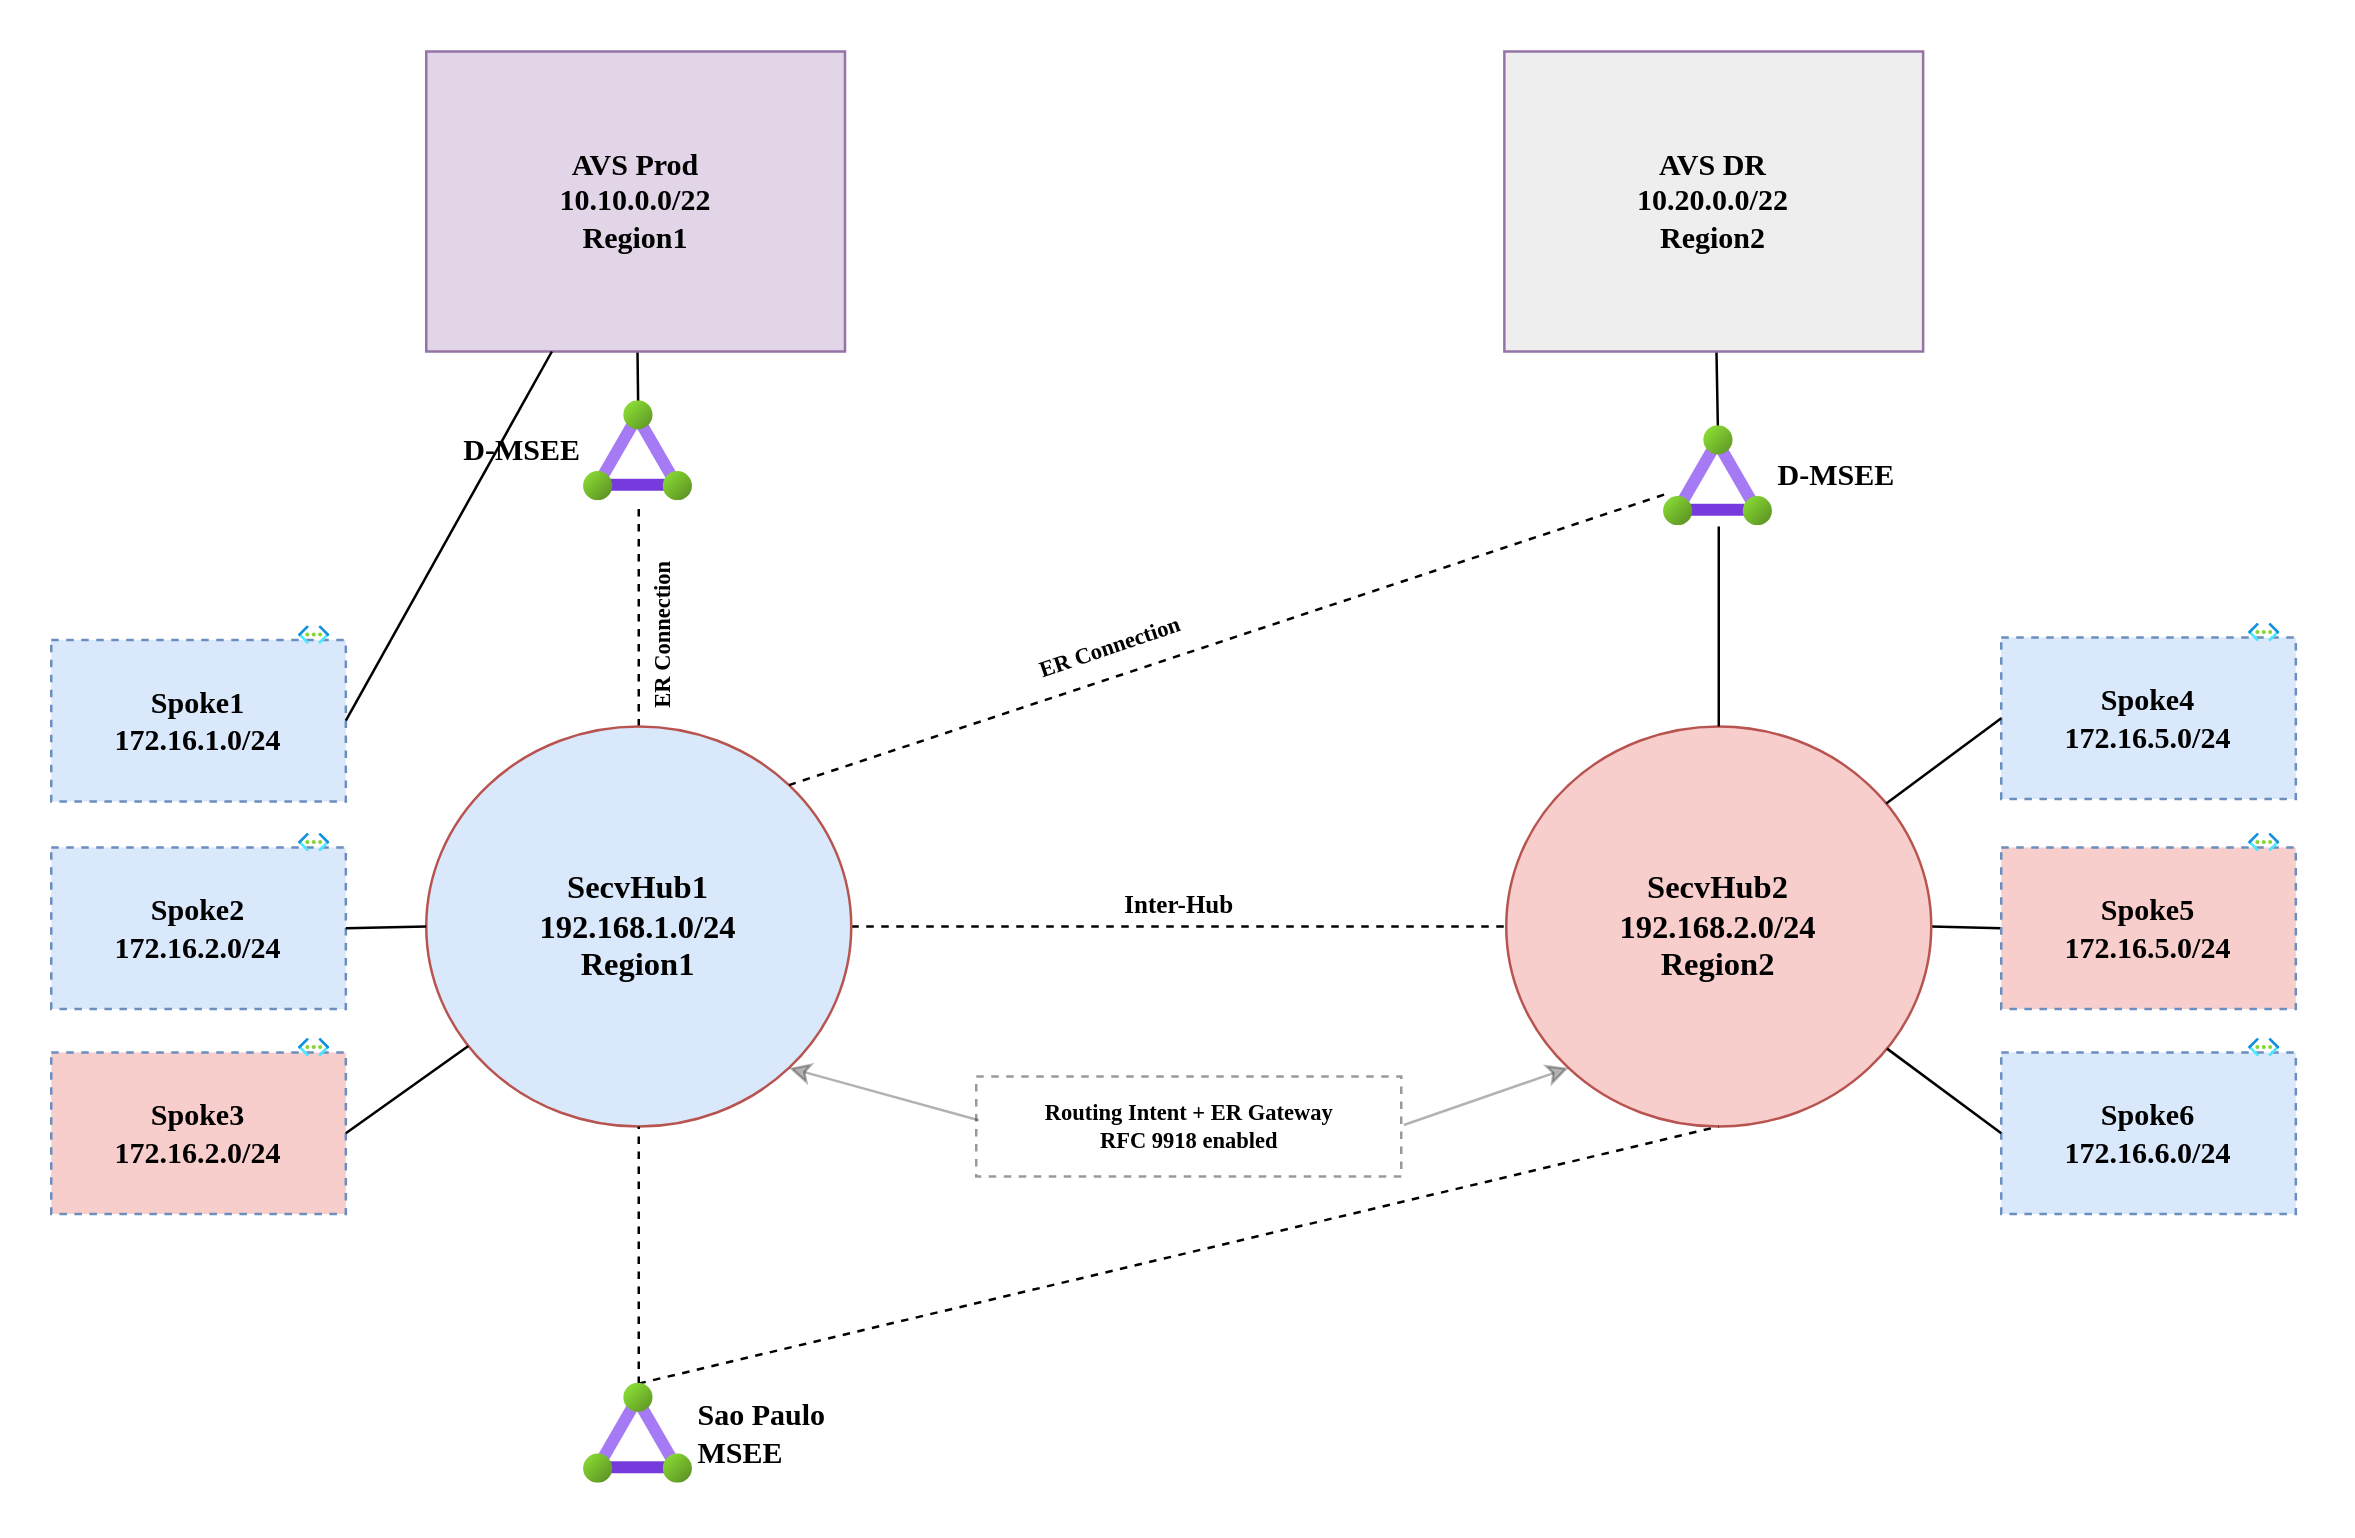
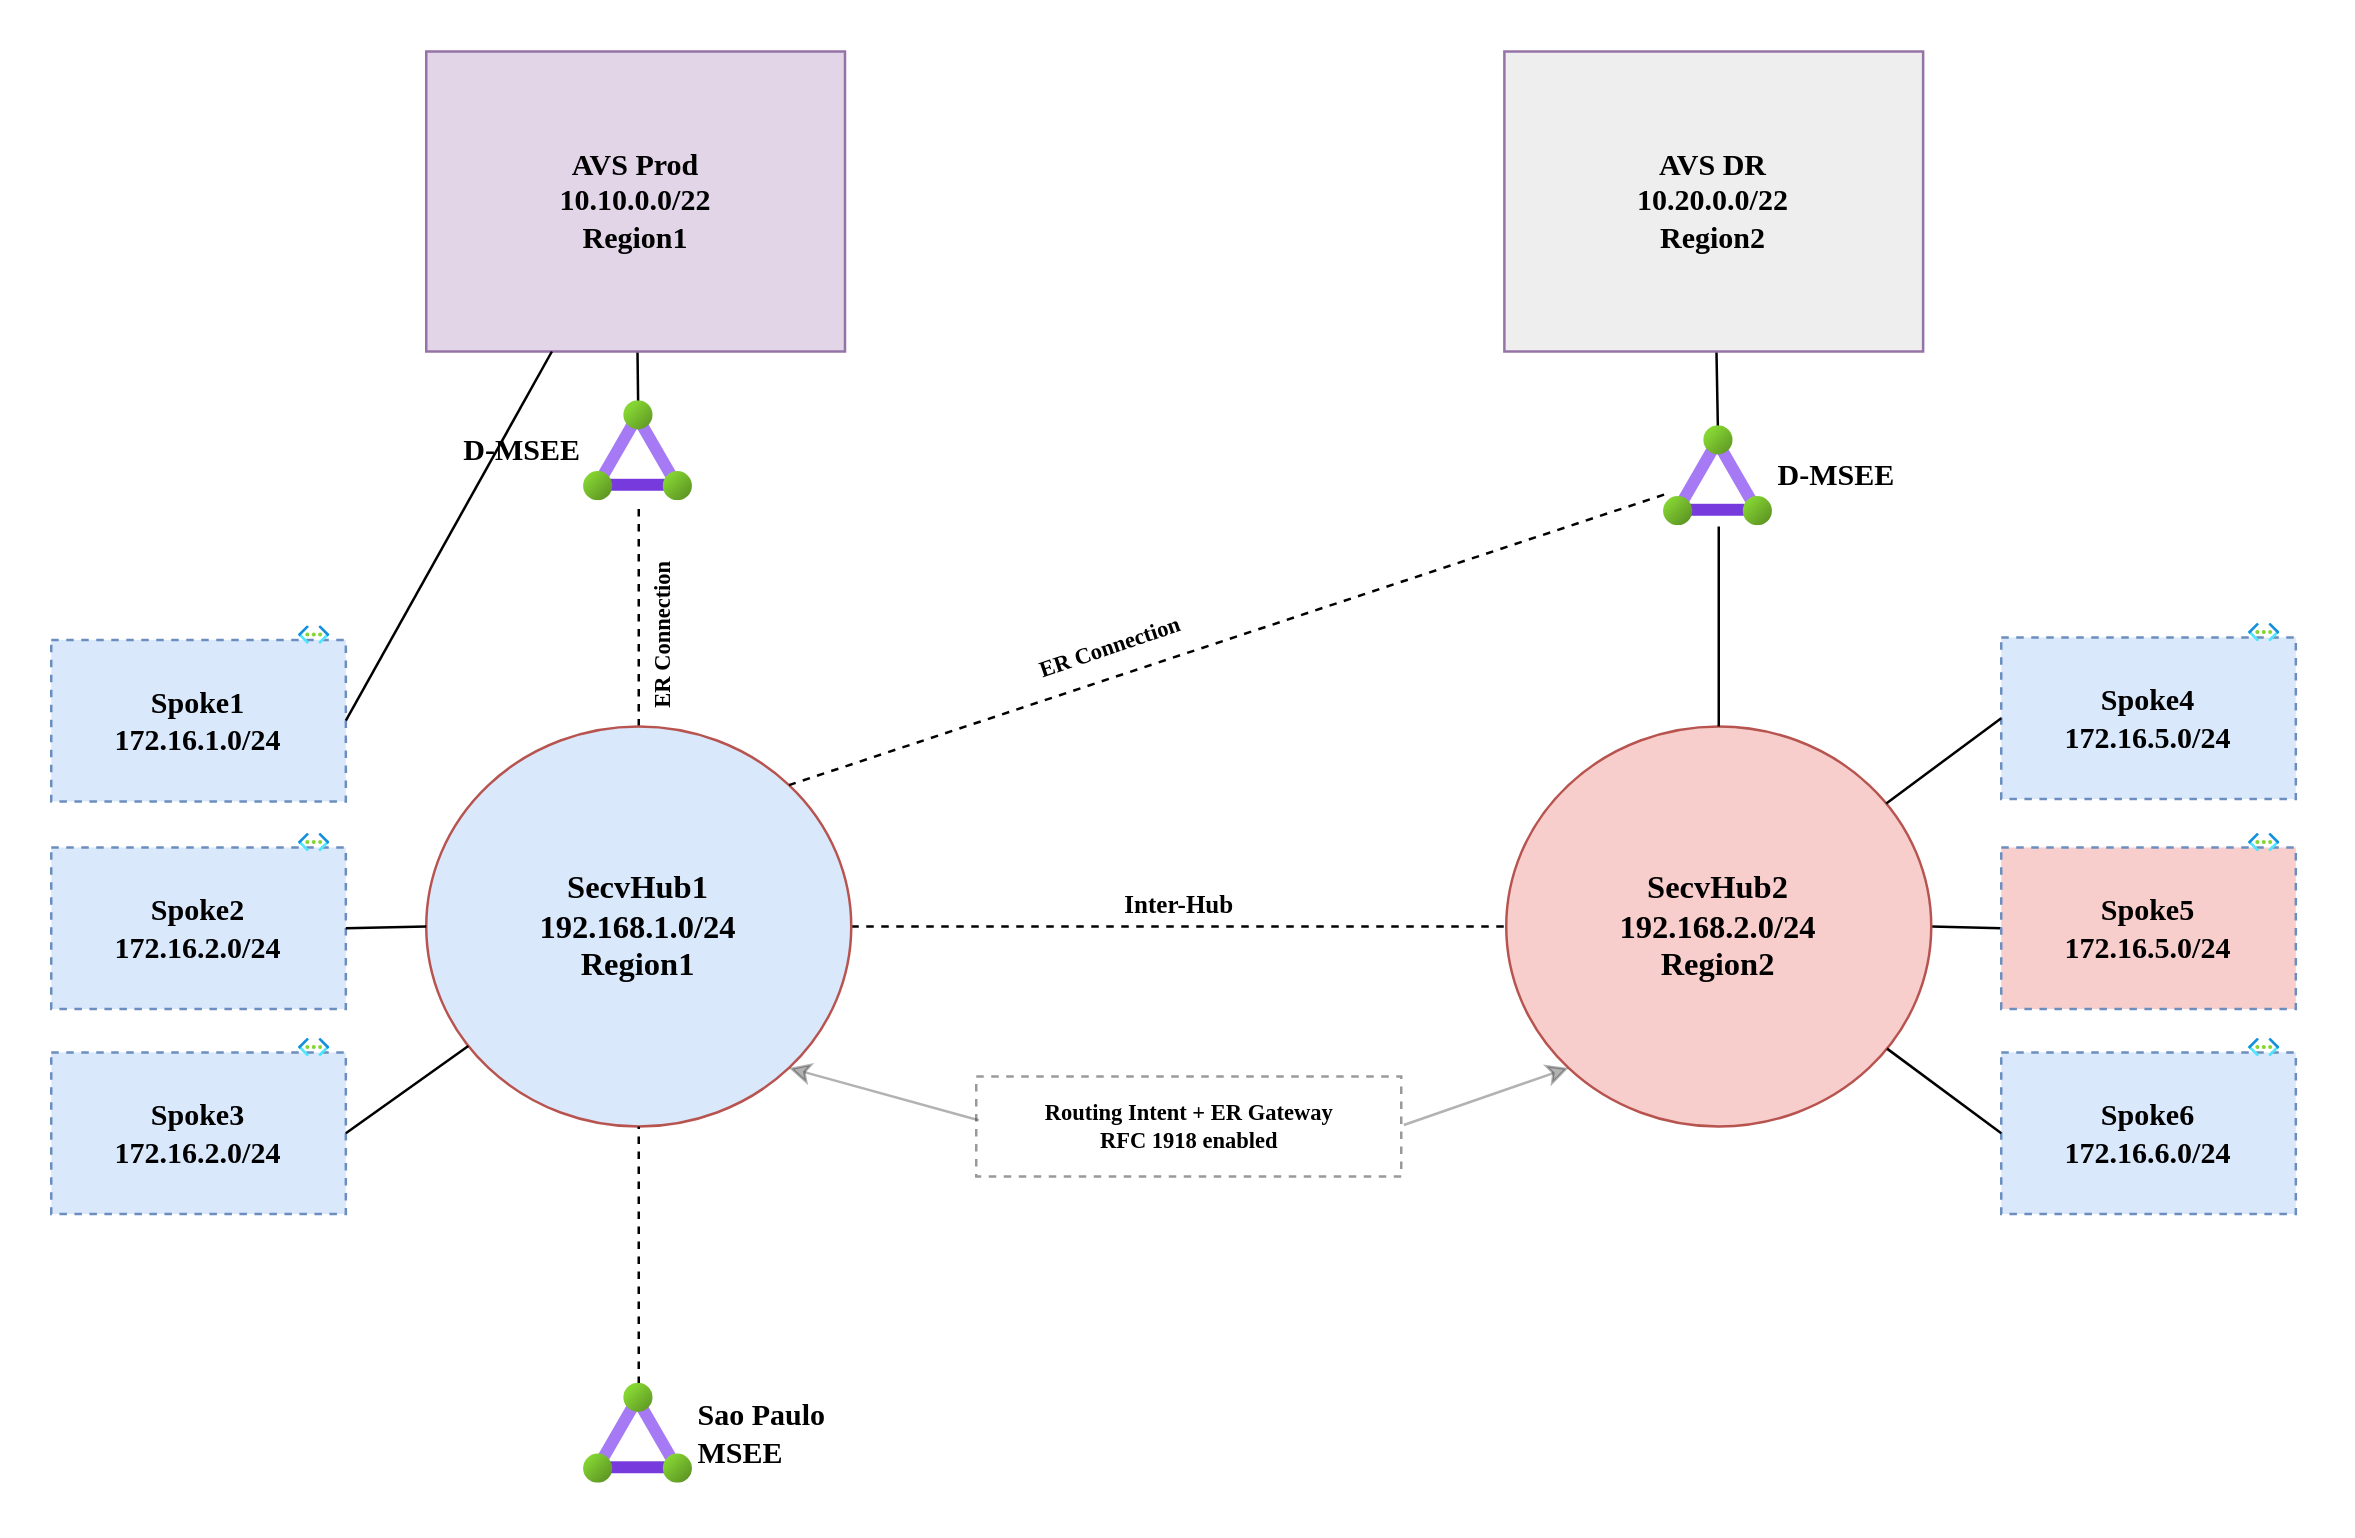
(1190, 1126) -> (1190, 1126)
(199, 1133) -> (199, 1133)
(1177, 1255) -> none
